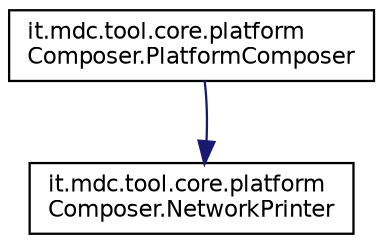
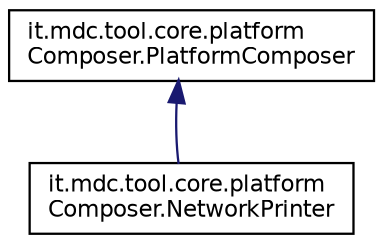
(207, 111) -> (176, 133)
